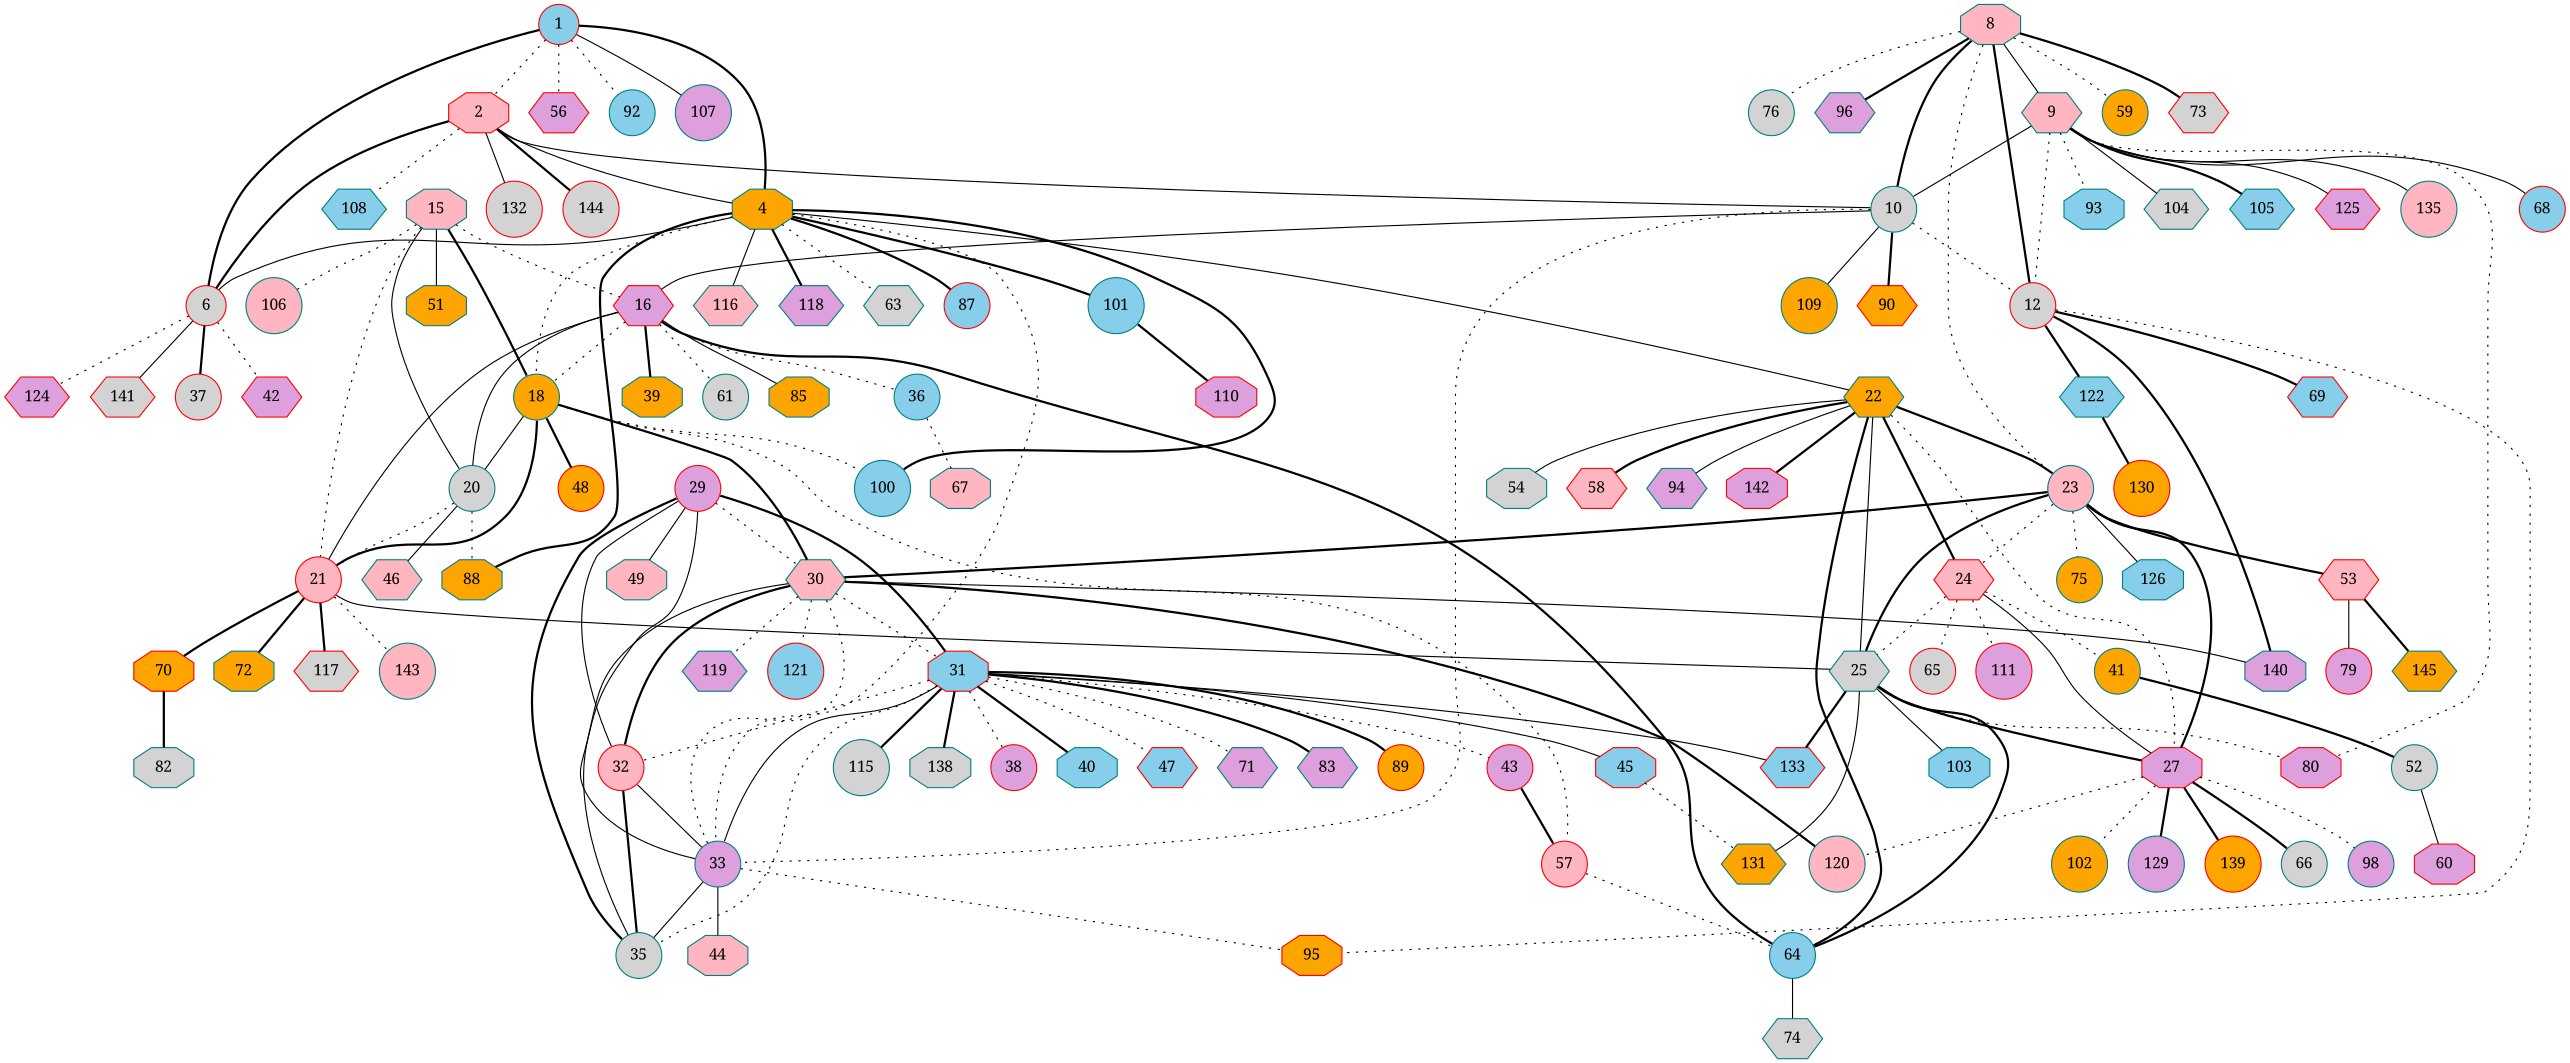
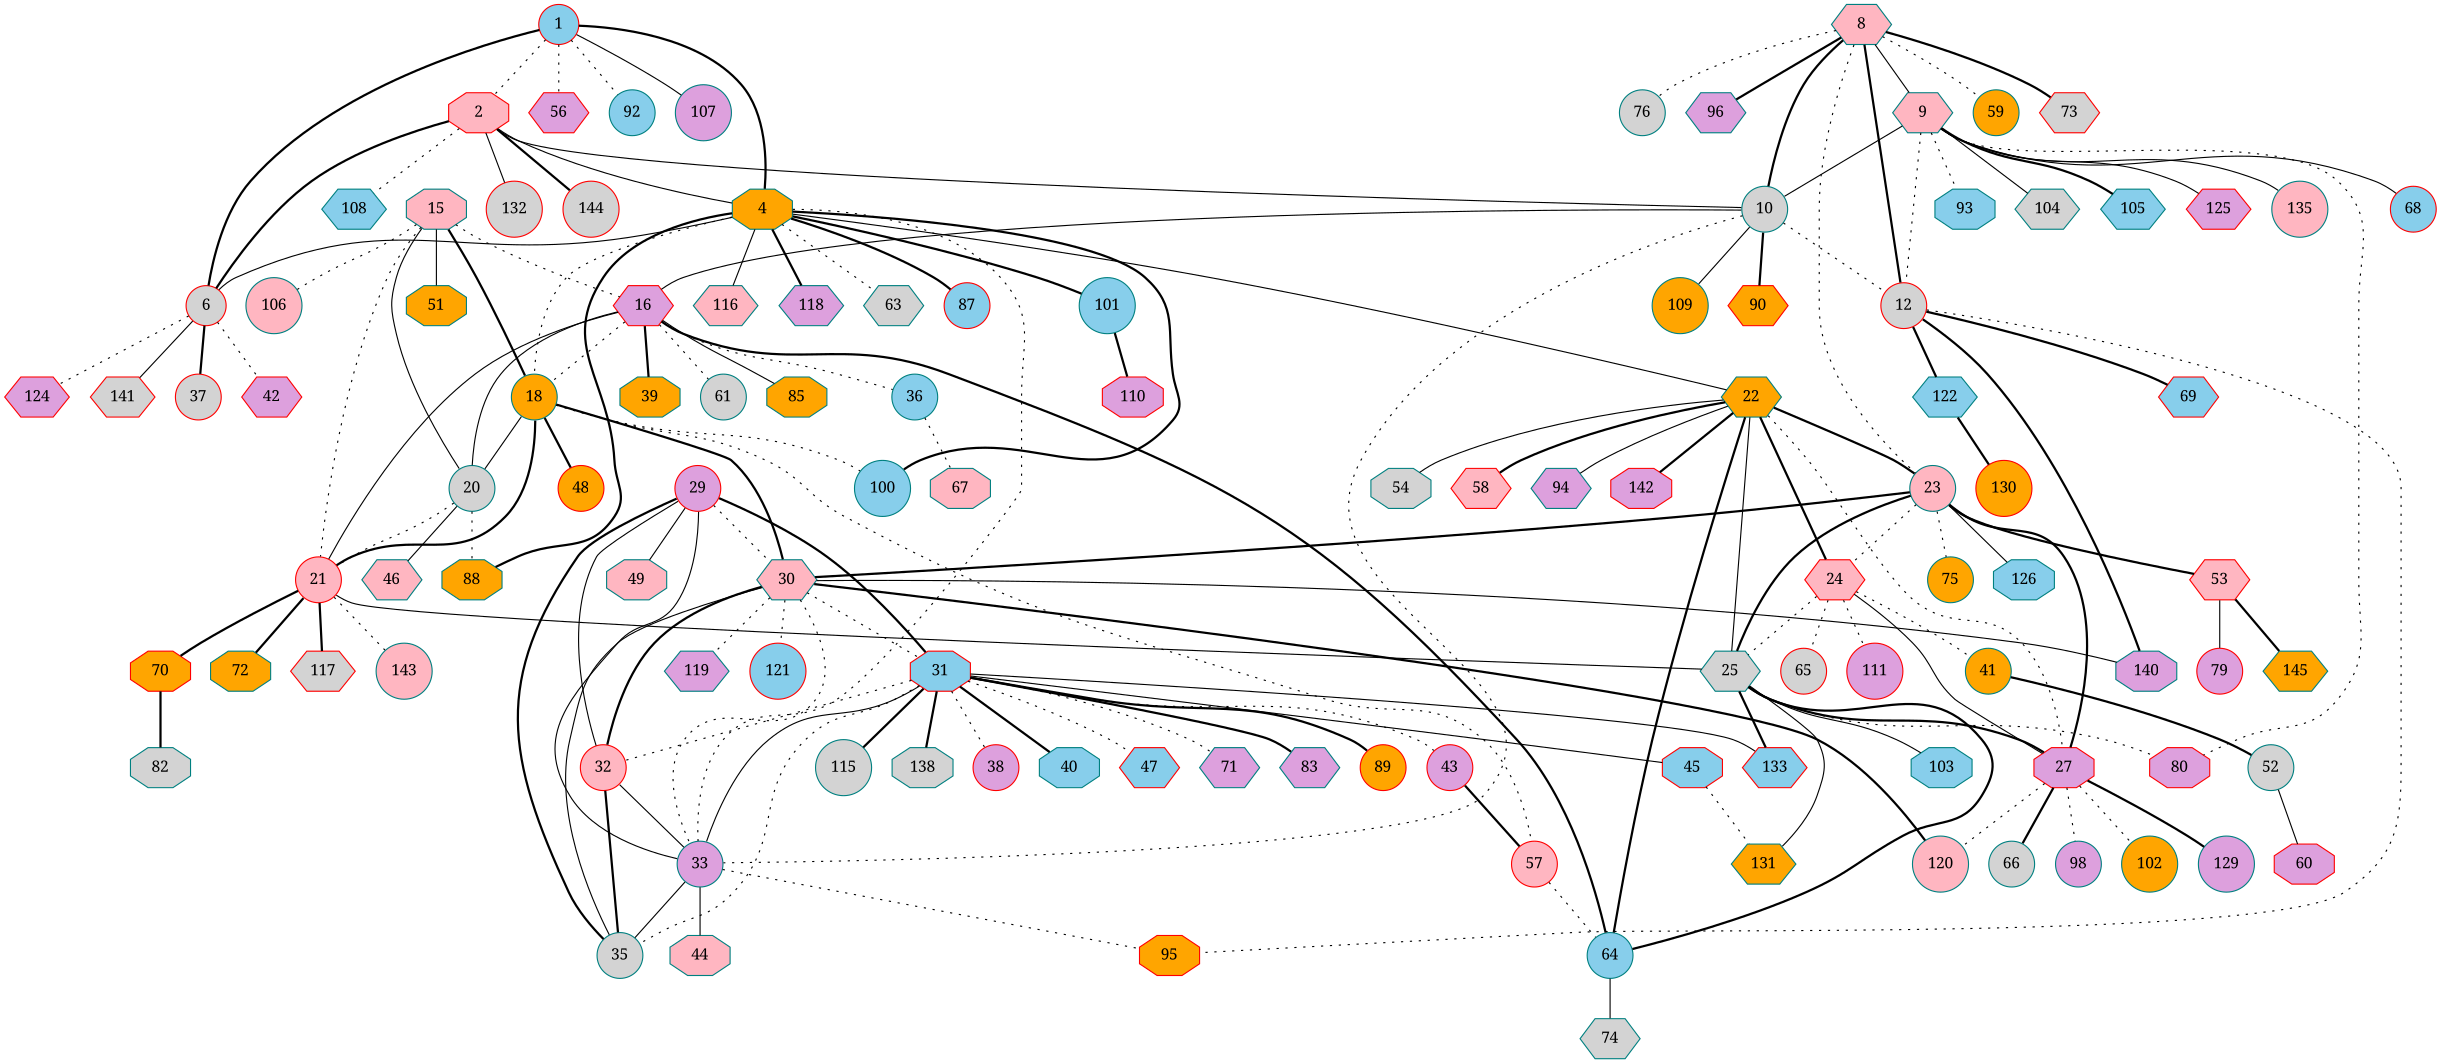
(1991, 24) -> (1862, 24)
(2233, 864) -> none
